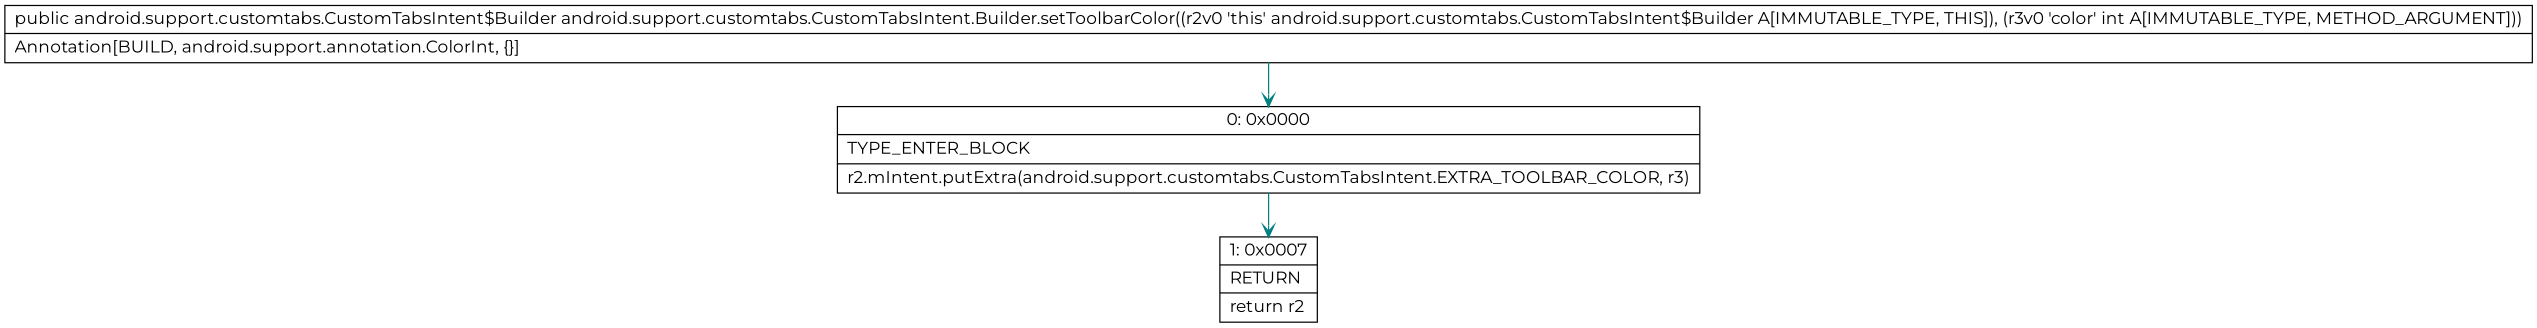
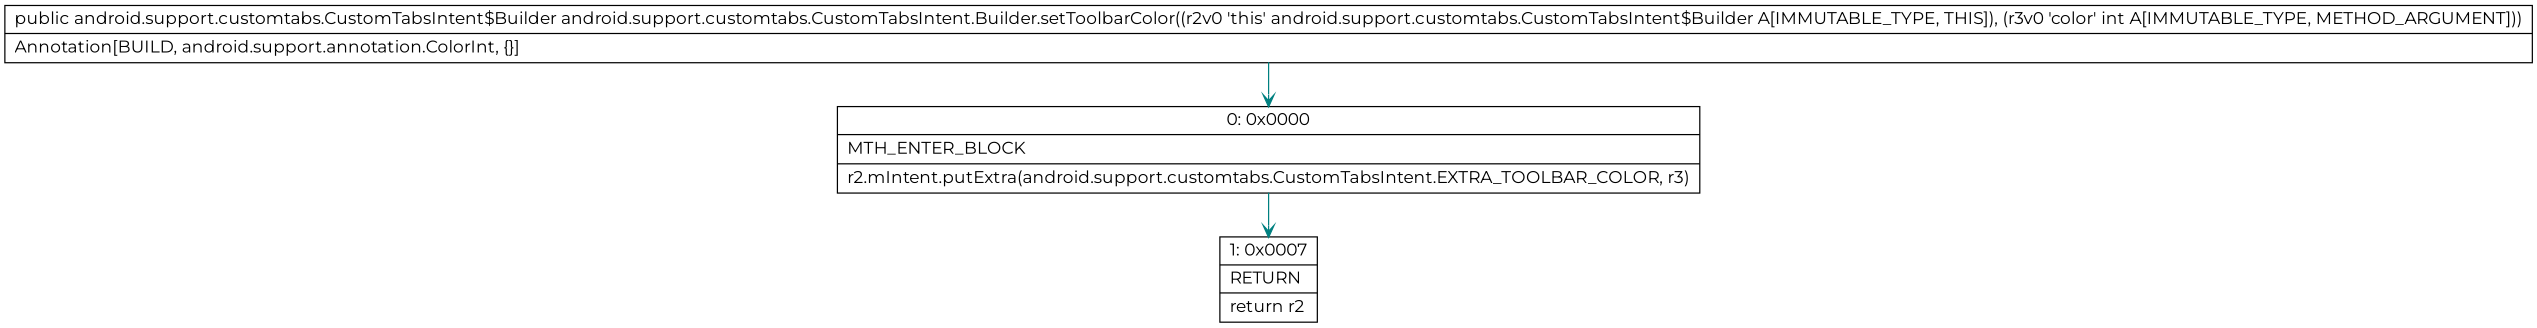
(939, 149) -> (937, 149)
